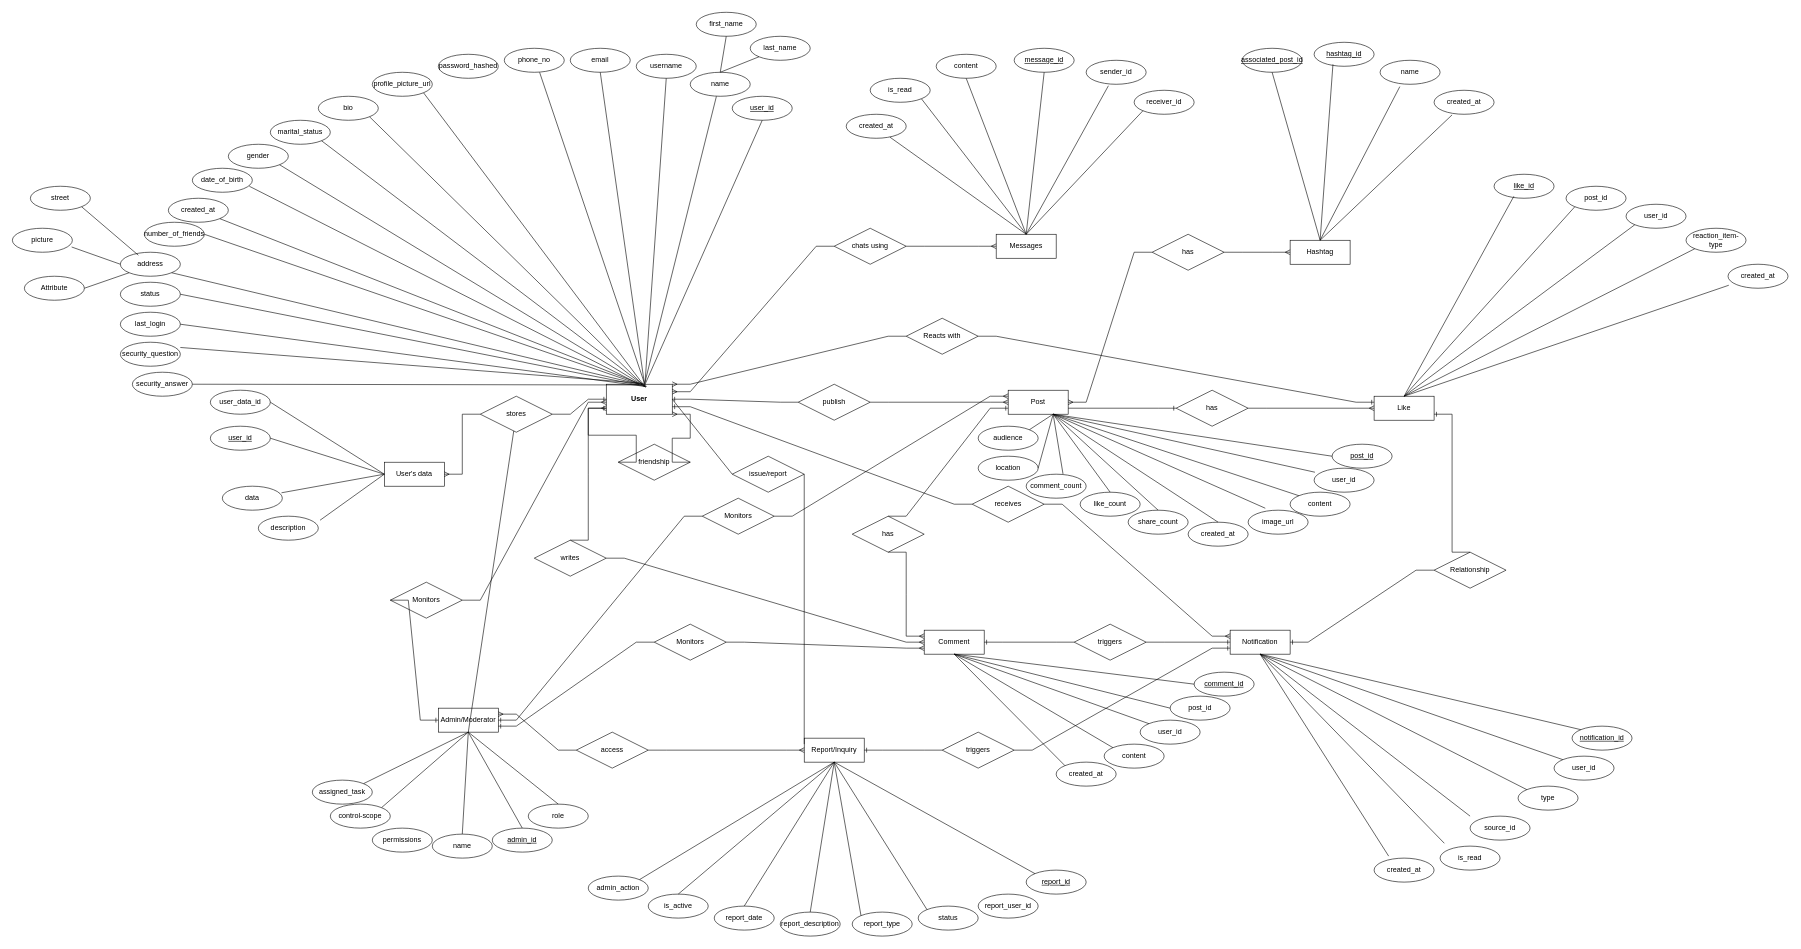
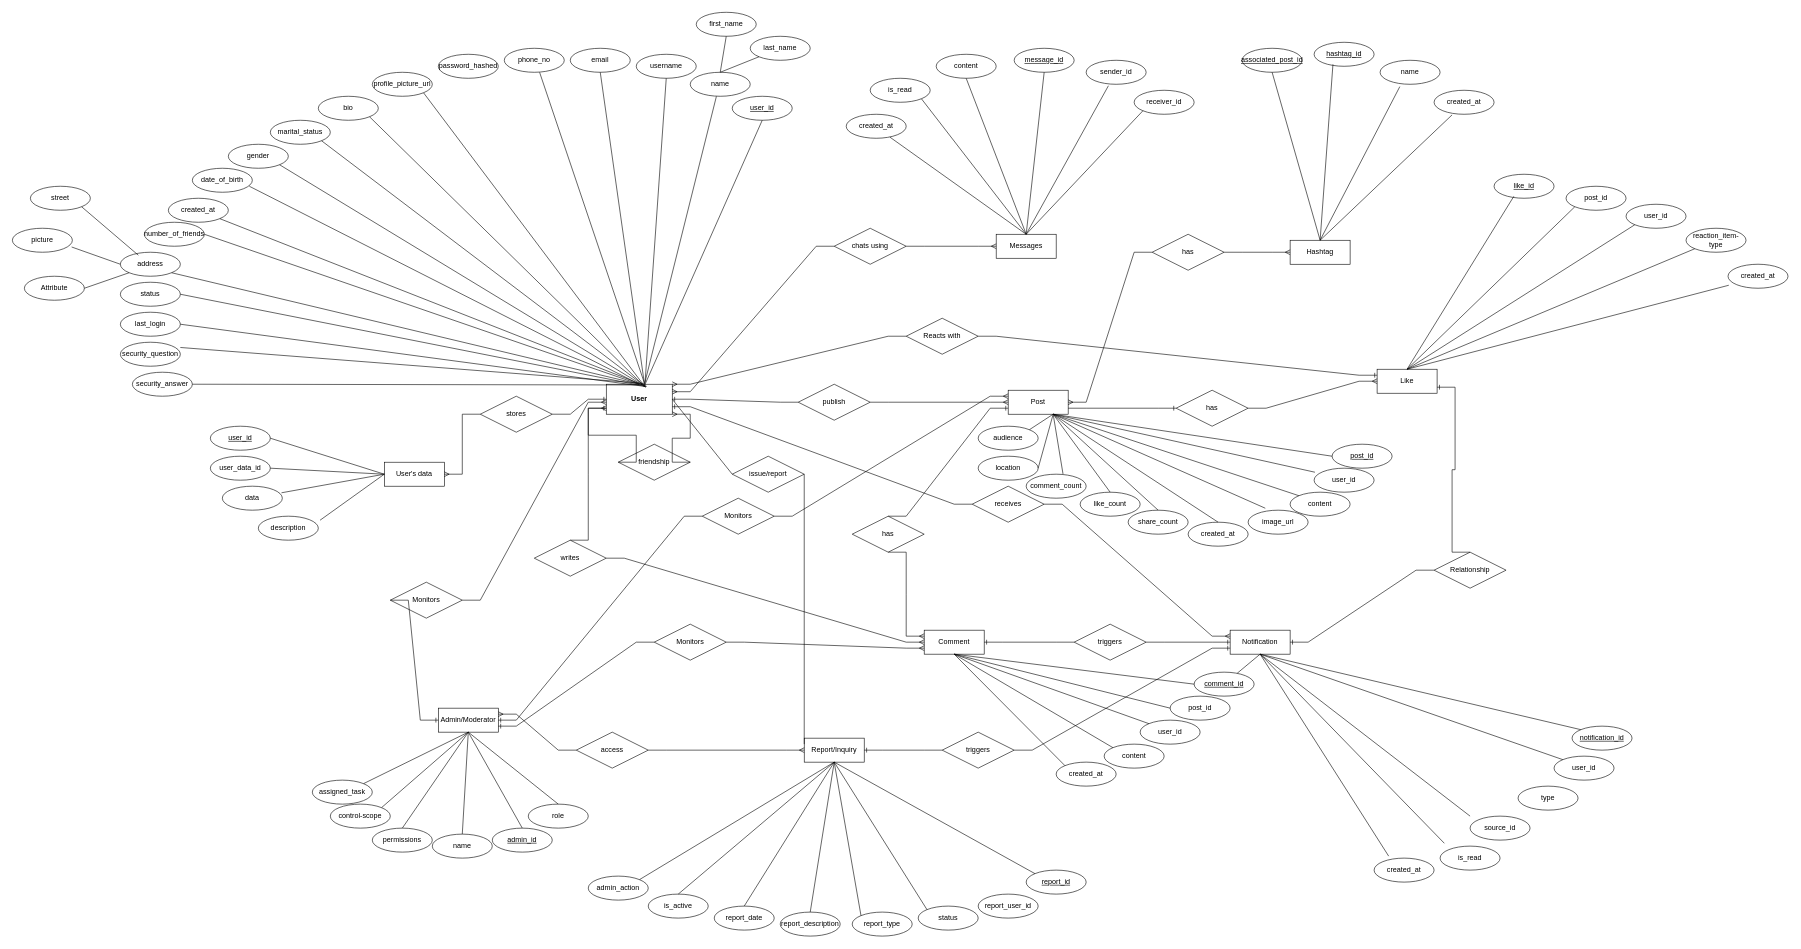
(240, 402) -> (240, 468)
(1404, 408) -> (1407, 381)
(480, 657) -> (434, 783)
(1398, 724) -> (1248, 664)
